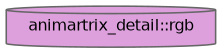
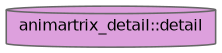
(111, 27) -> (111, 27)
